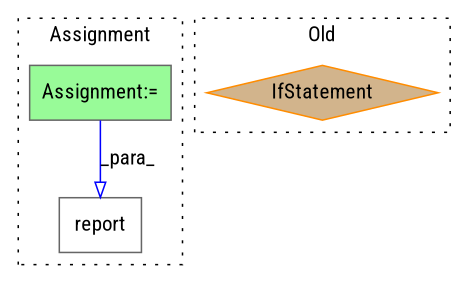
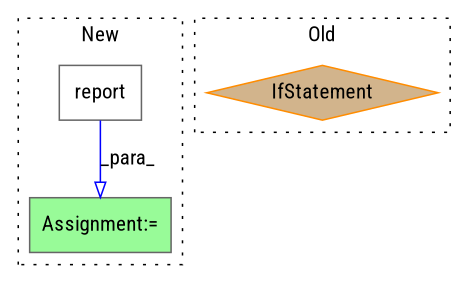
(100, 36) -> (100, 36)
(100, 151) -> (100, 151)
